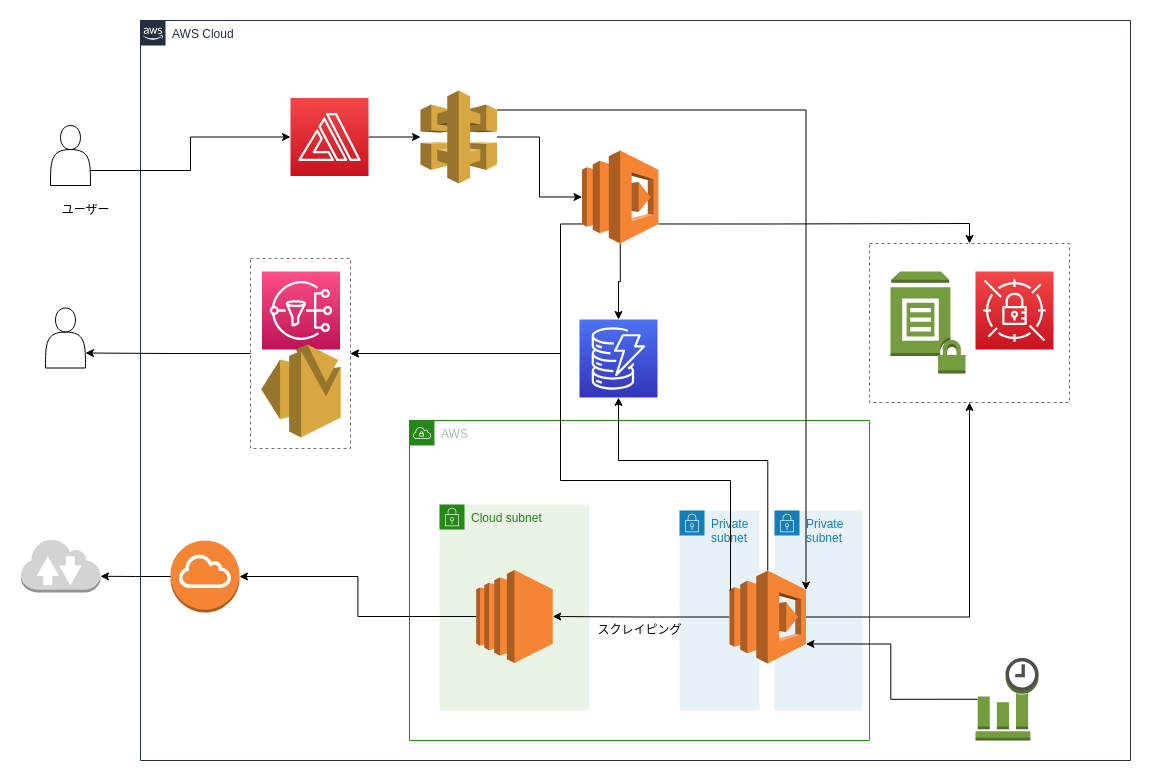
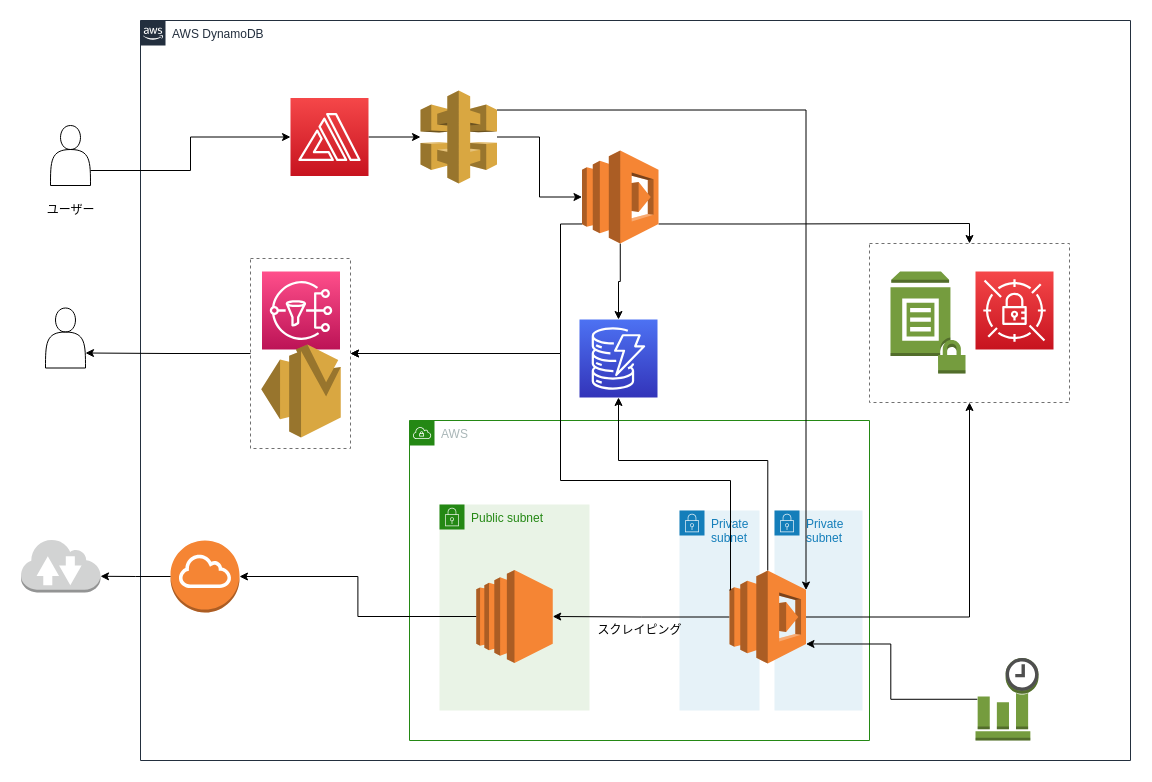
(200, 35) -> (211, 35)
(86, 211) -> (71, 211)
(509, 519) -> (511, 519)
